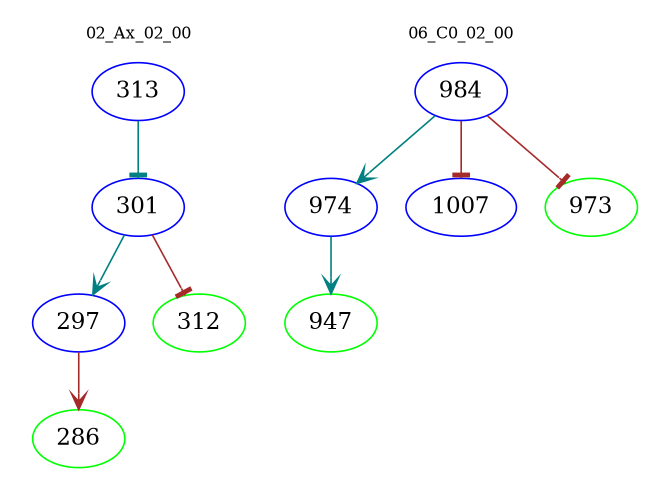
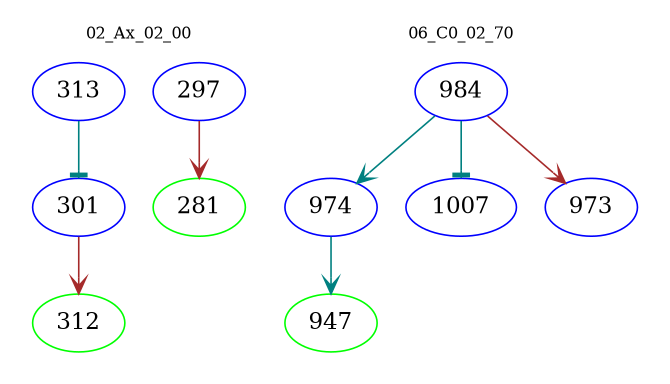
(461, 35) -> (461, 35)
(461, 146) -> (461, 146)
(523, 147) -> (520, 144)
(591, 207) -> (591, 207)
(112, 258) -> none
(167, 261) -> (79, 257)
(79, 439) -> (199, 207)
